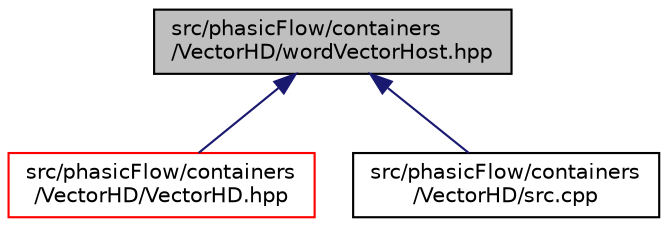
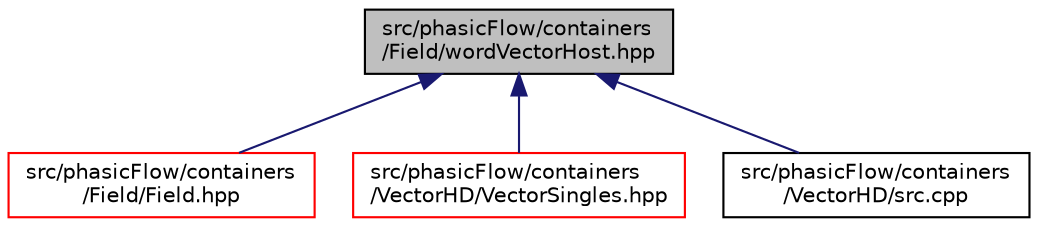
(333, 42) -> (519, 42)
none -> (162, 185)
(162, 185) -> (519, 185)
